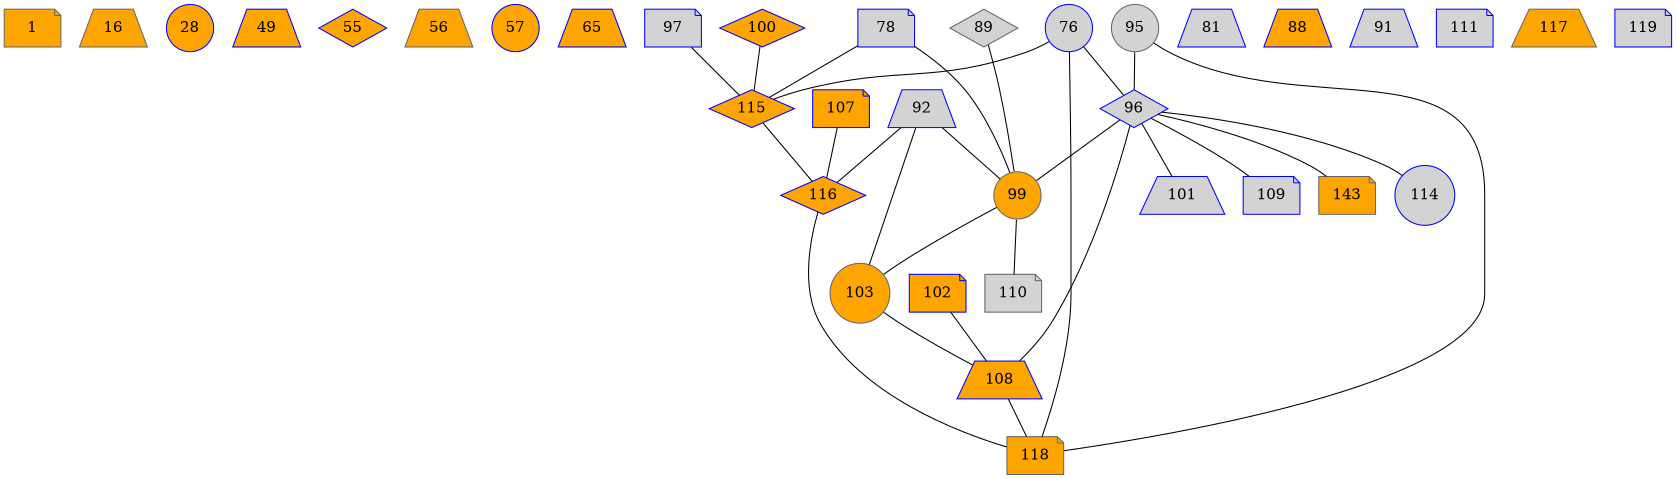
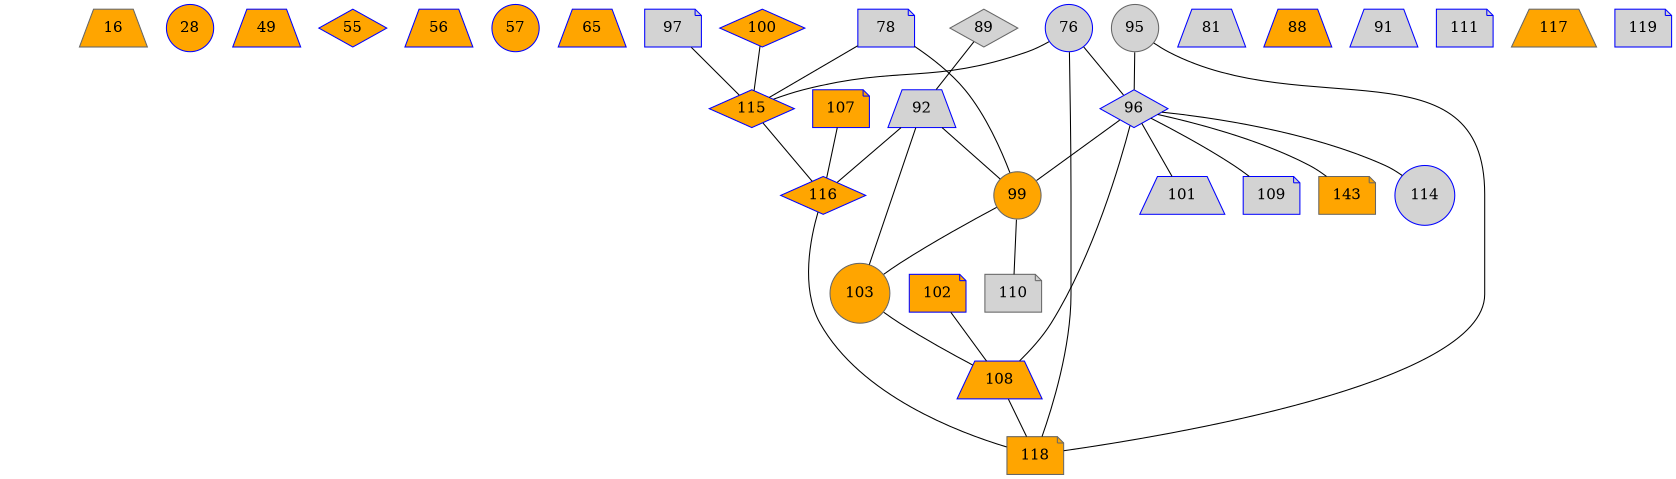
(33, 28) -> none
(439, 28) -> (439, 28)
(1003, 108) -> (958, 62)
